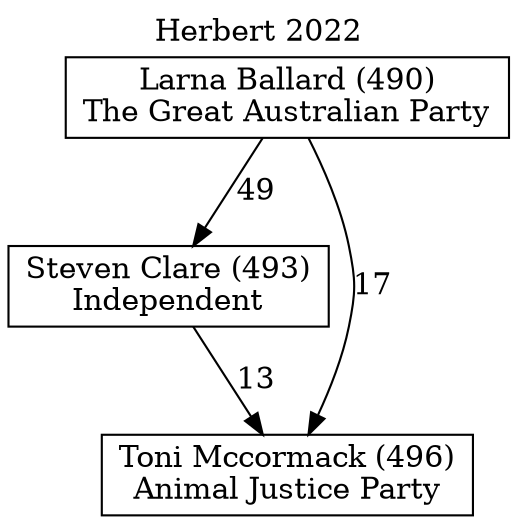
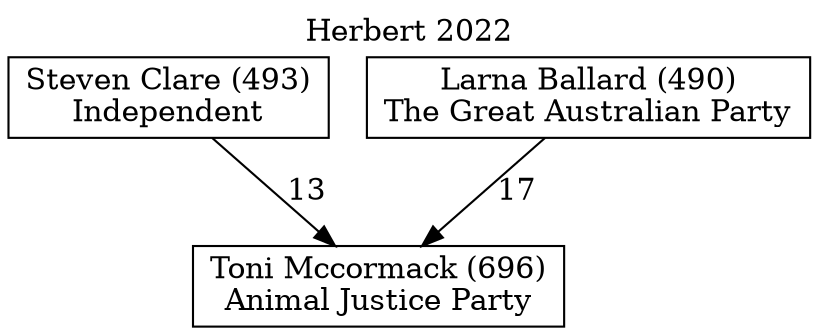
(234, 183) -> none
(287, 475) -> (379, 286)
